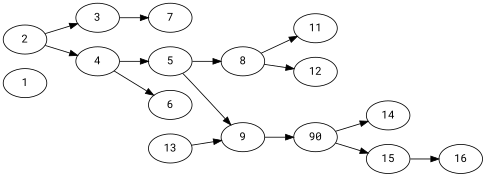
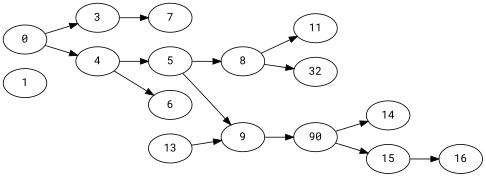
(25, 40) -> (25, 40)
(316, 72) -> (316, 72)
